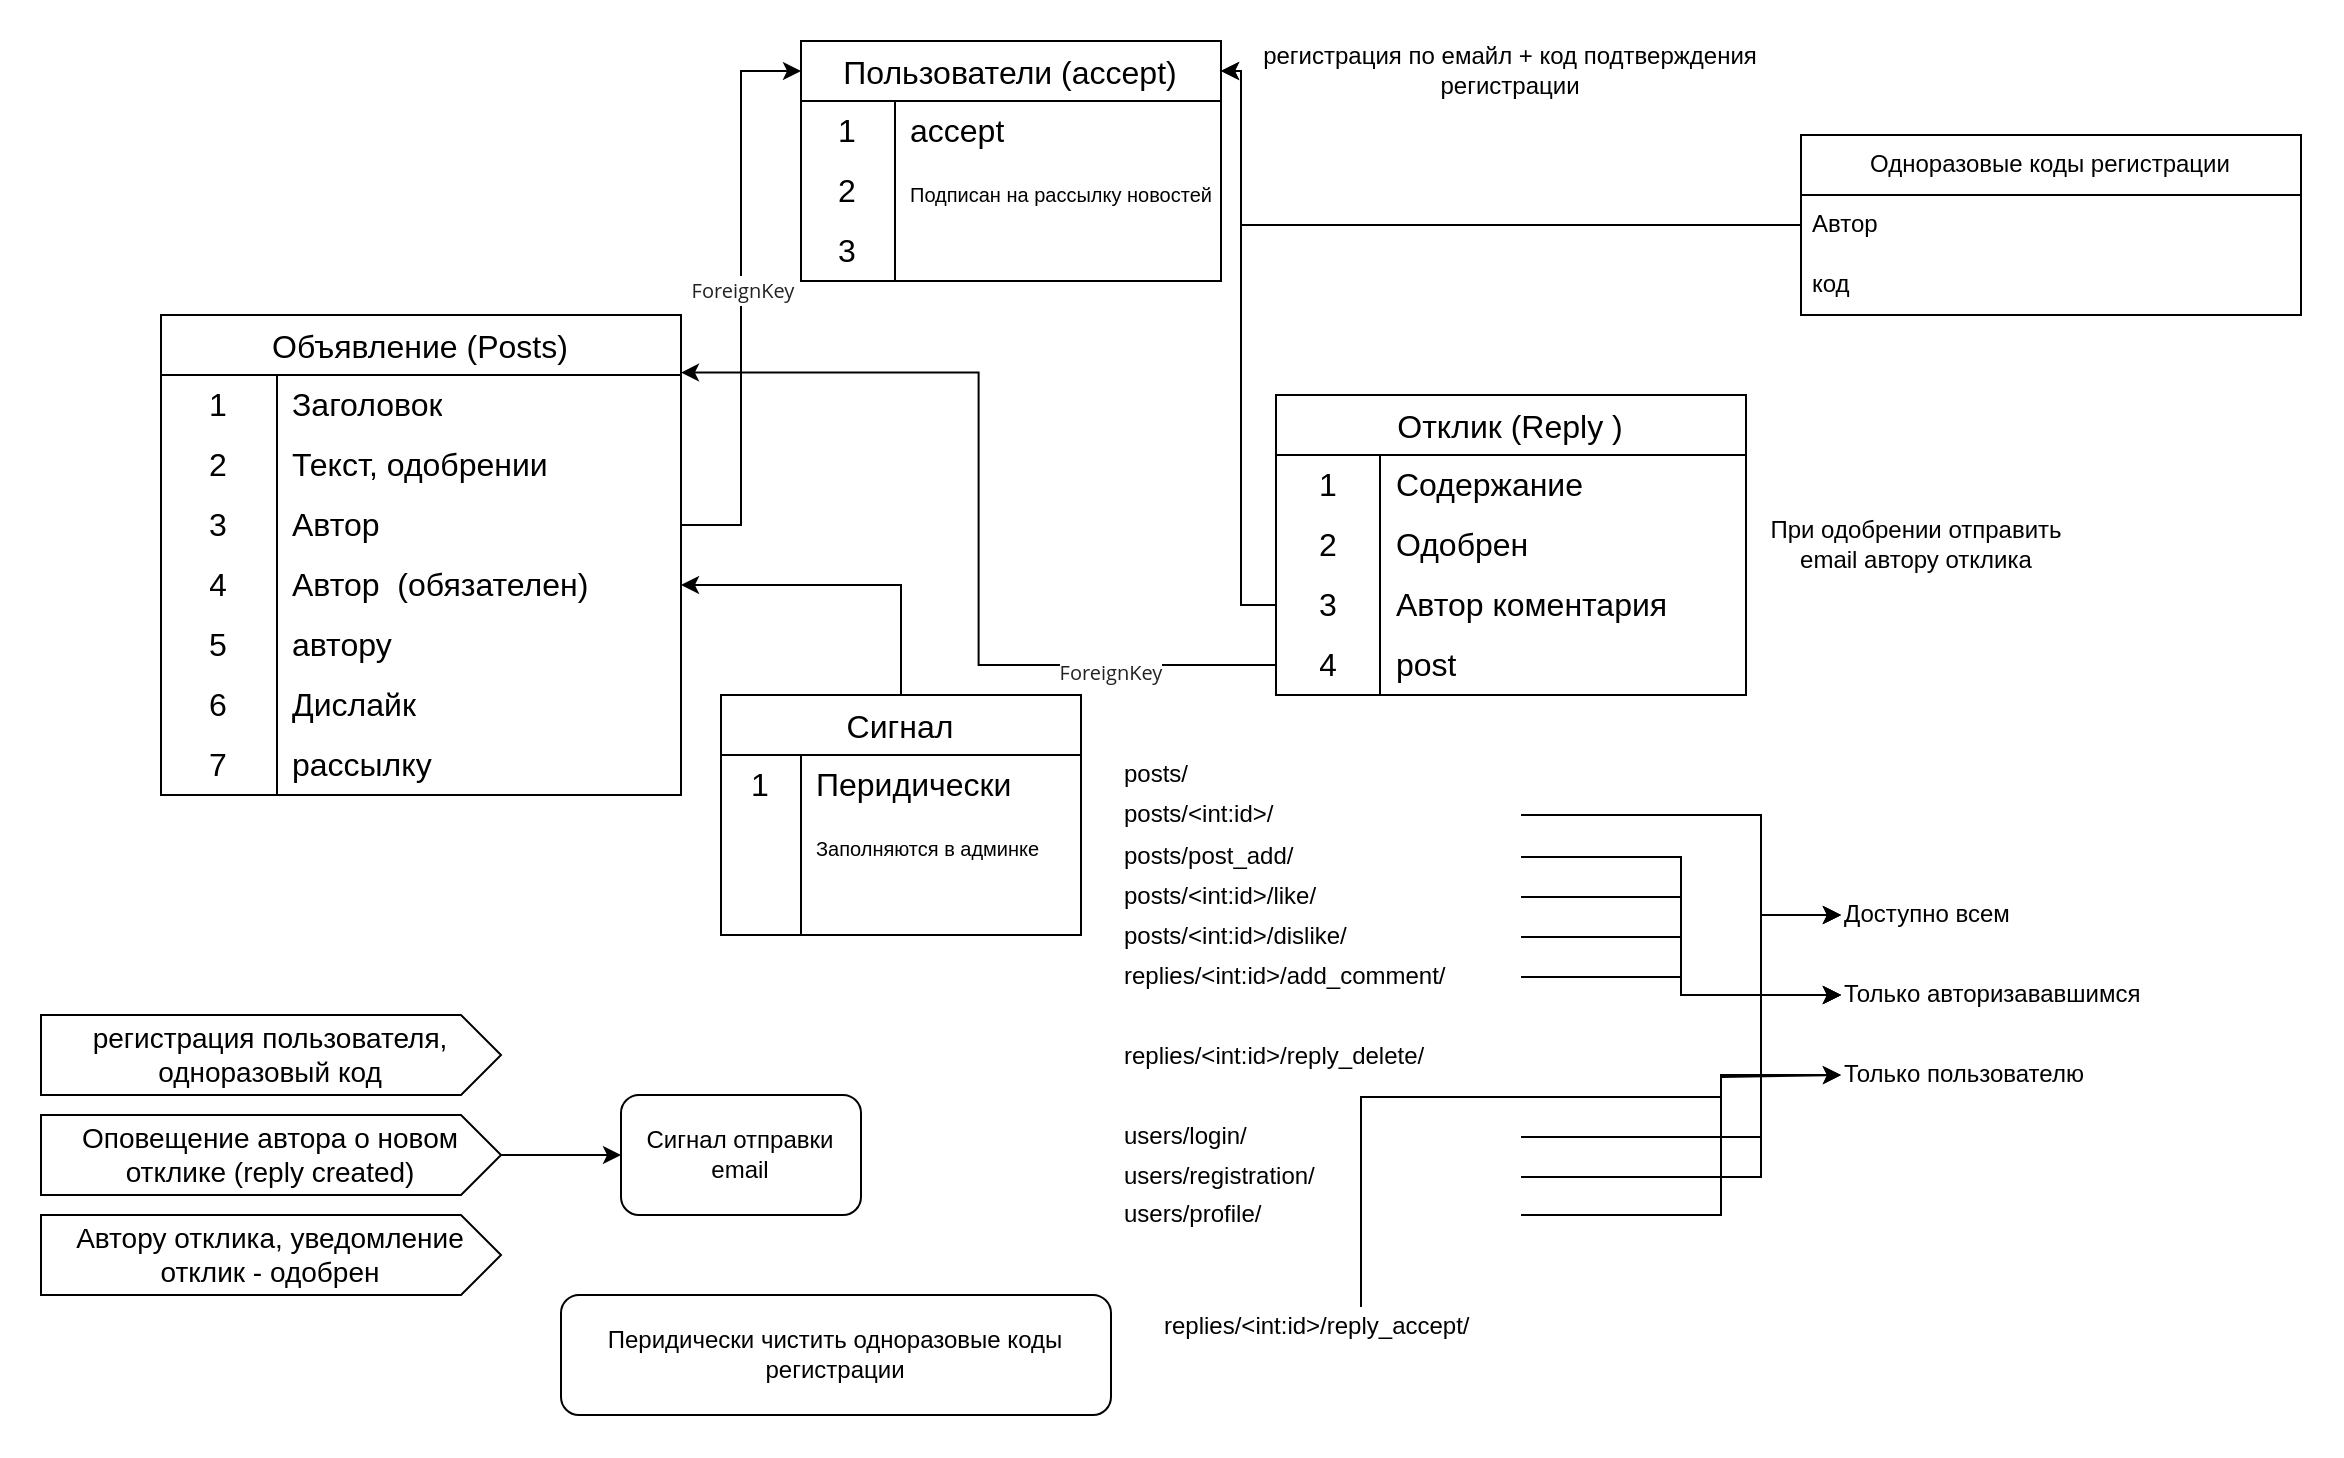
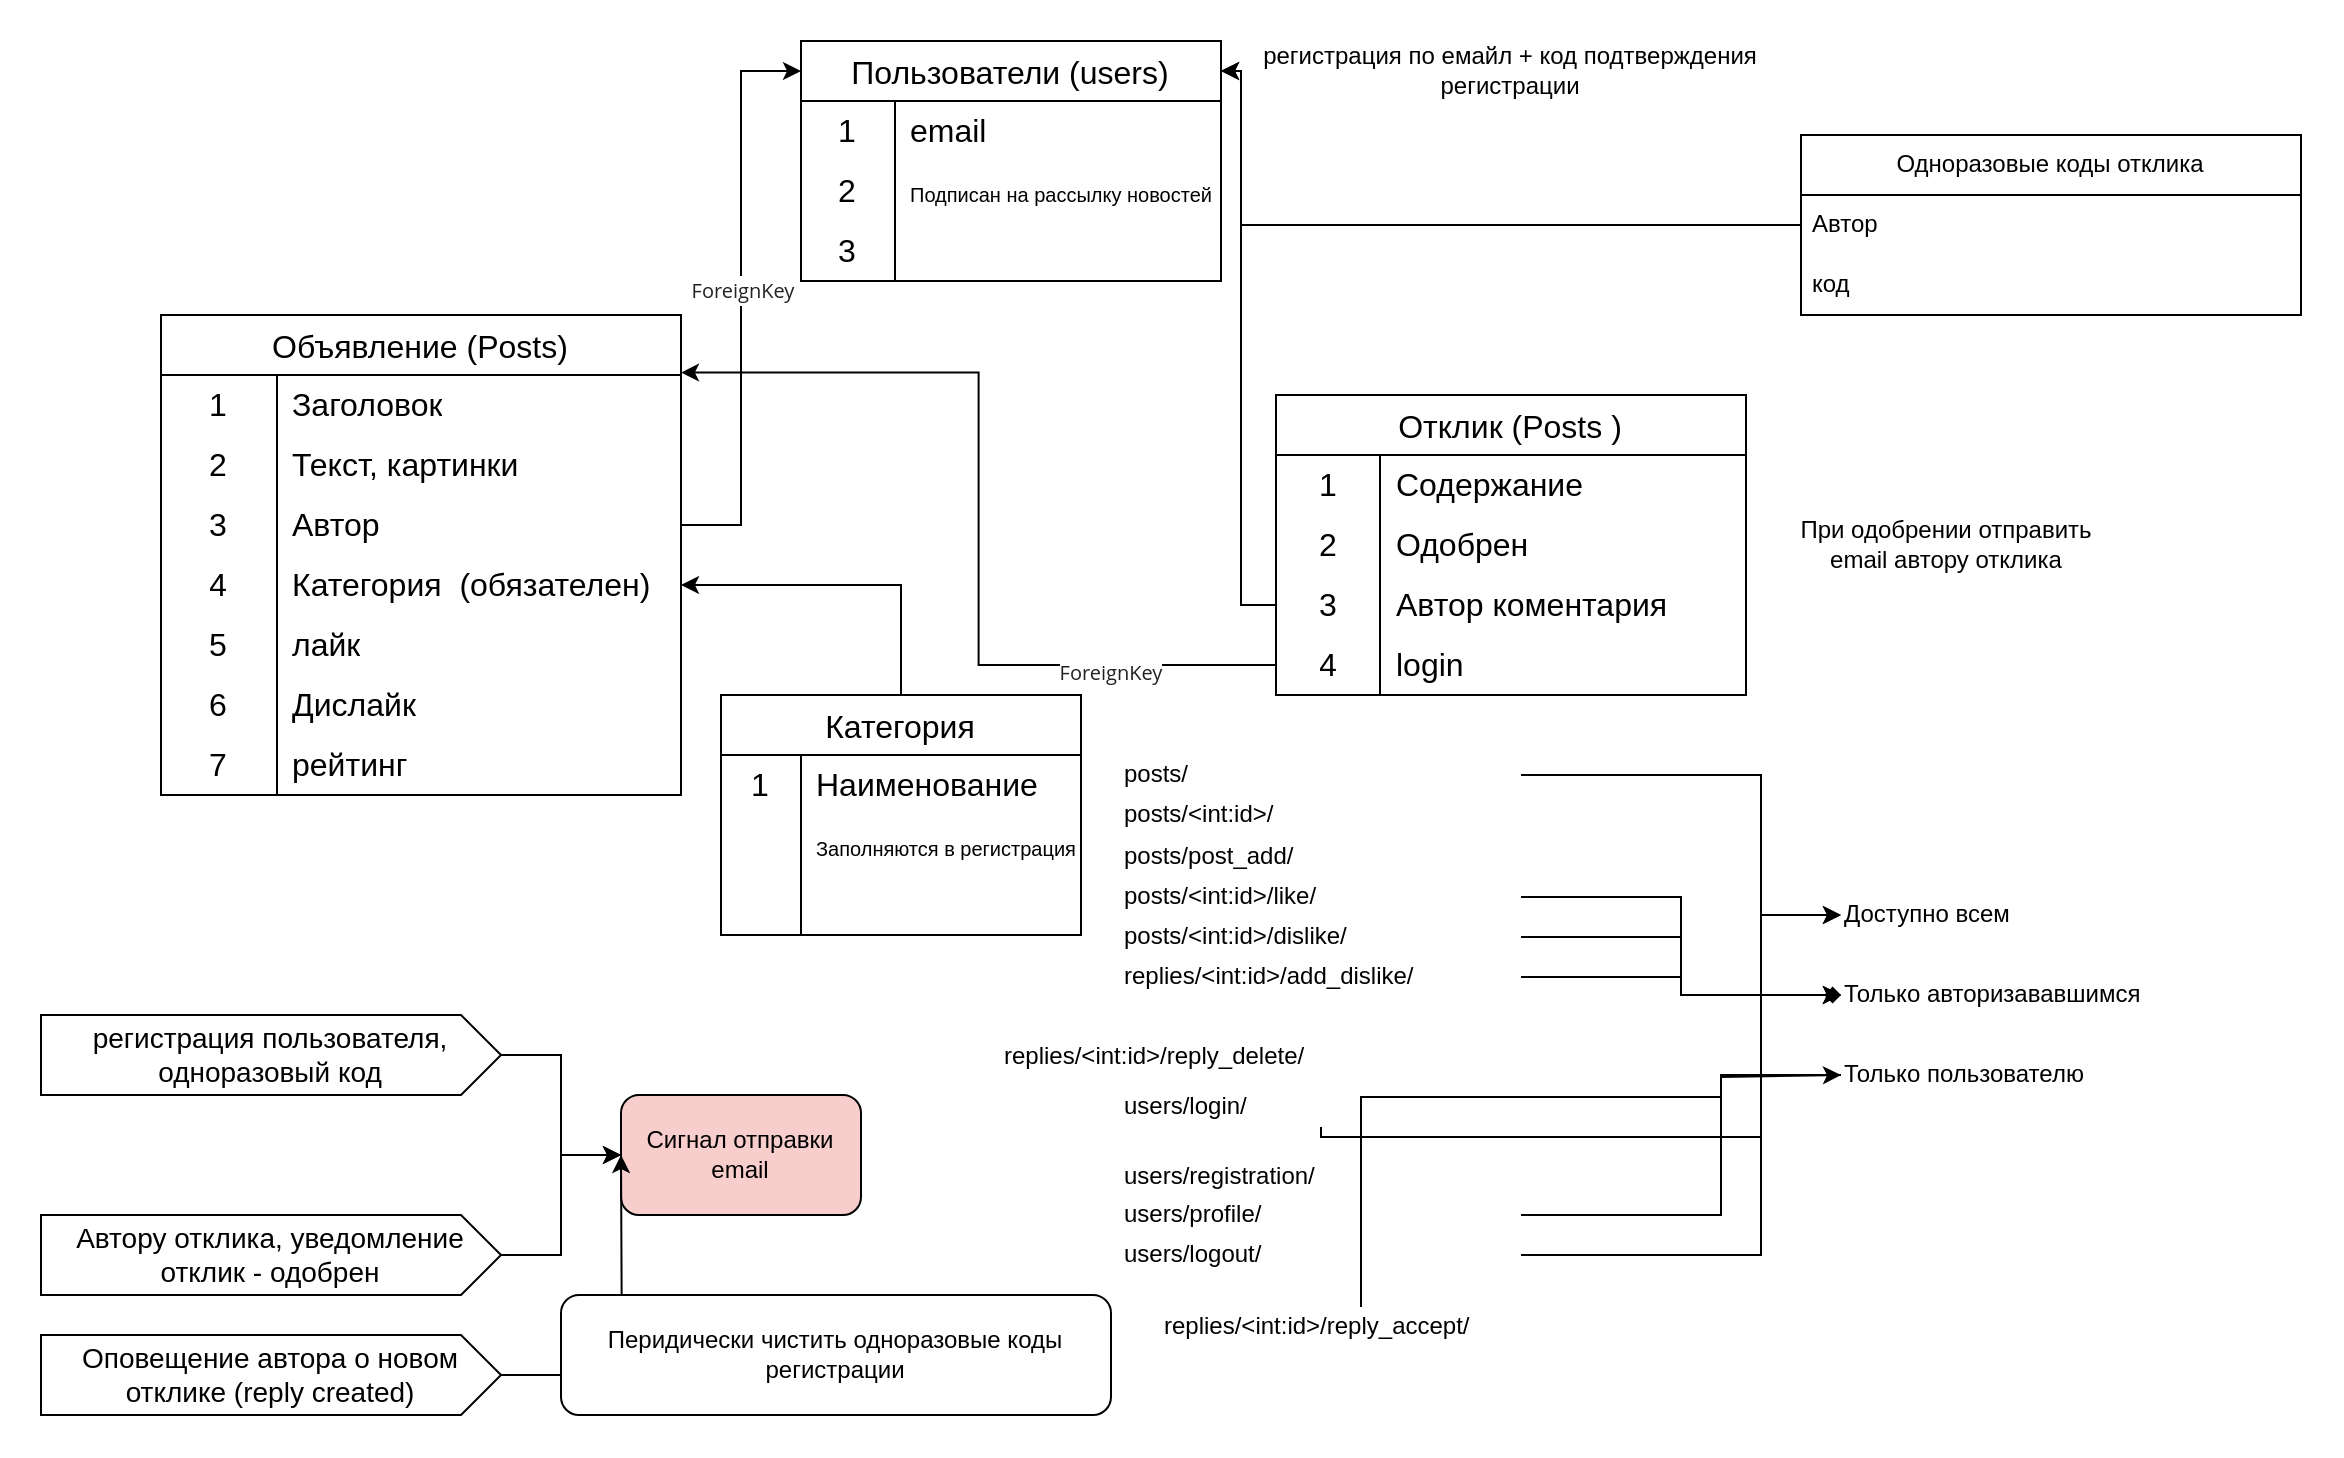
(1010, 73) -> (1010, 73)
(965, 131) -> (947, 131)
(2051, 165) -> (2051, 165)
(1510, 427) -> (1510, 427)
(428, 465) -> (419, 465)
(1916, 545) -> (1946, 545)
(459, 585) -> (487, 585)
(347, 645) -> (329, 645)
(1433, 665) -> (1433, 665)
(900, 727) -> (900, 727)
(365, 765) -> (356, 765)
none -> (1659, 775)
(916, 785) -> (925, 785)
(1639, 815) -> none
(949, 845) -> (949, 845)
(1619, 857) -> none
(1678, 897) -> (1678, 897)
(1304, 977) -> (1295, 977)
(1321, 1056) -> (1201, 1056)
none -> (561, 1073)
(1321, 1137) -> (1321, 1107)
(271, 1155) -> (271, 1375)
(741, 1155) -> (741, 1155)
(1721, 1174) -> (1839, 1075)
(1639, 1177) -> none
none -> (561, 1237)
none -> (1321, 1255)
none -> (1678, 1255)
